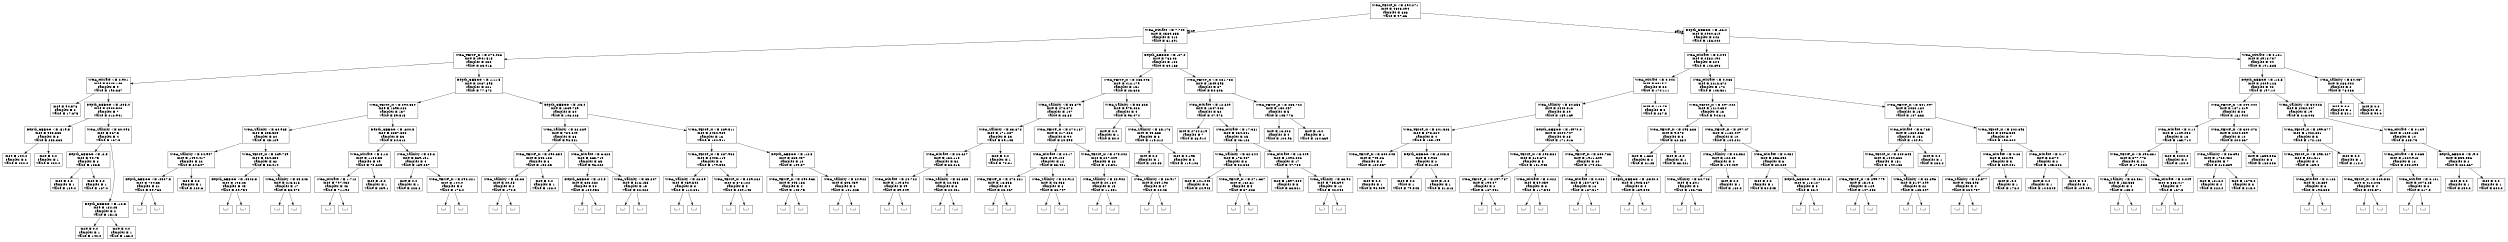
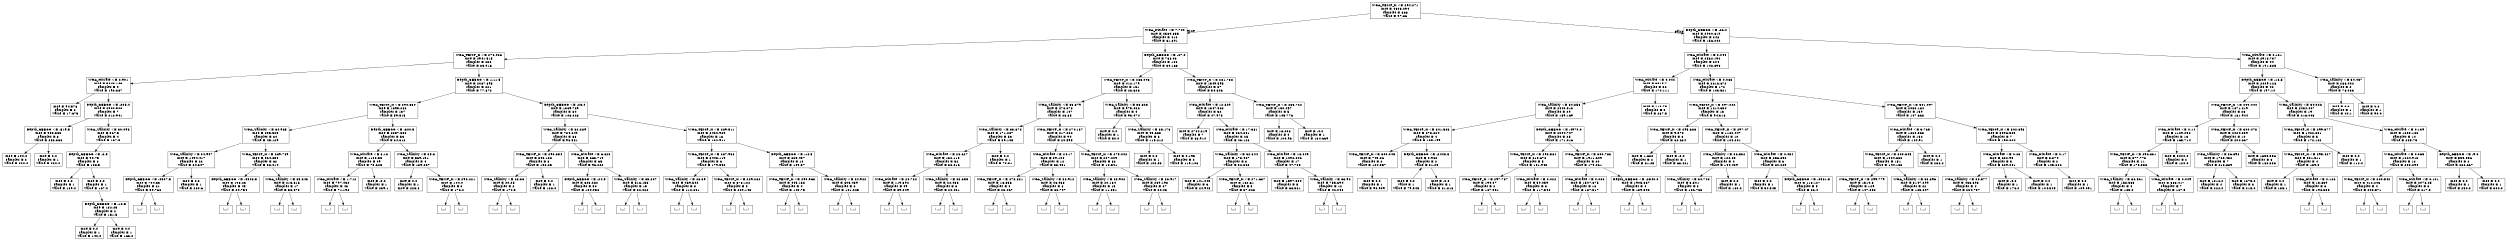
(2341, 110) -> (2341, 110)
(114, 171) -> (100, 195)
(1415, 172) -> (1416, 174)
(2045, 172) -> (2022, 173)
(409, 185) -> (409, 185)
(2172, 185) -> (2172, 185)
none -> (2276, 185)
